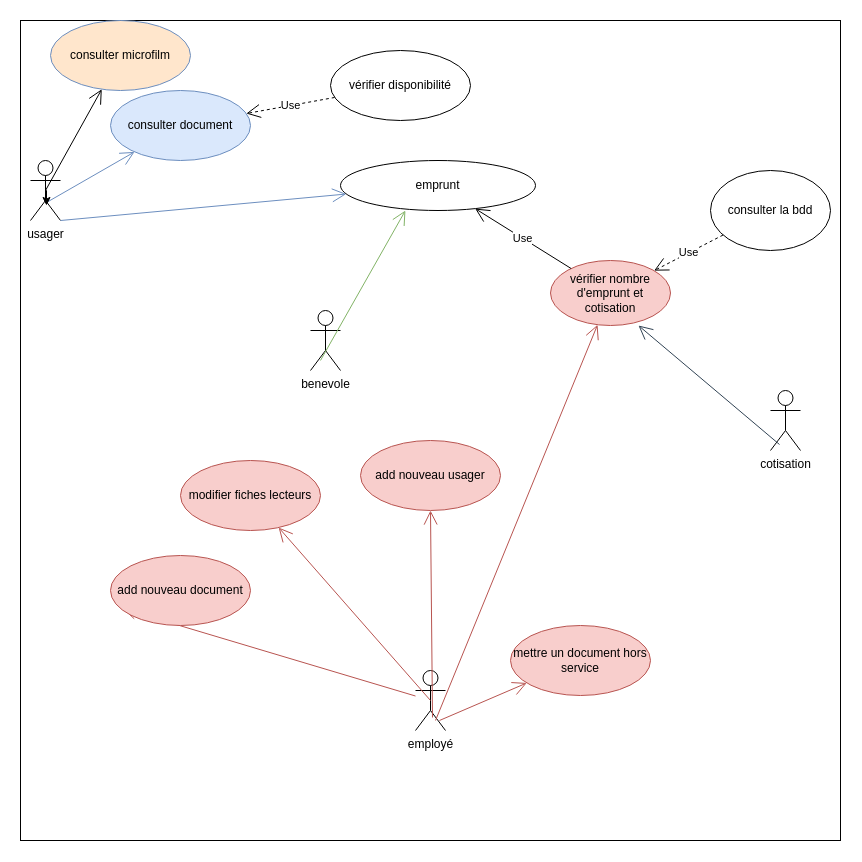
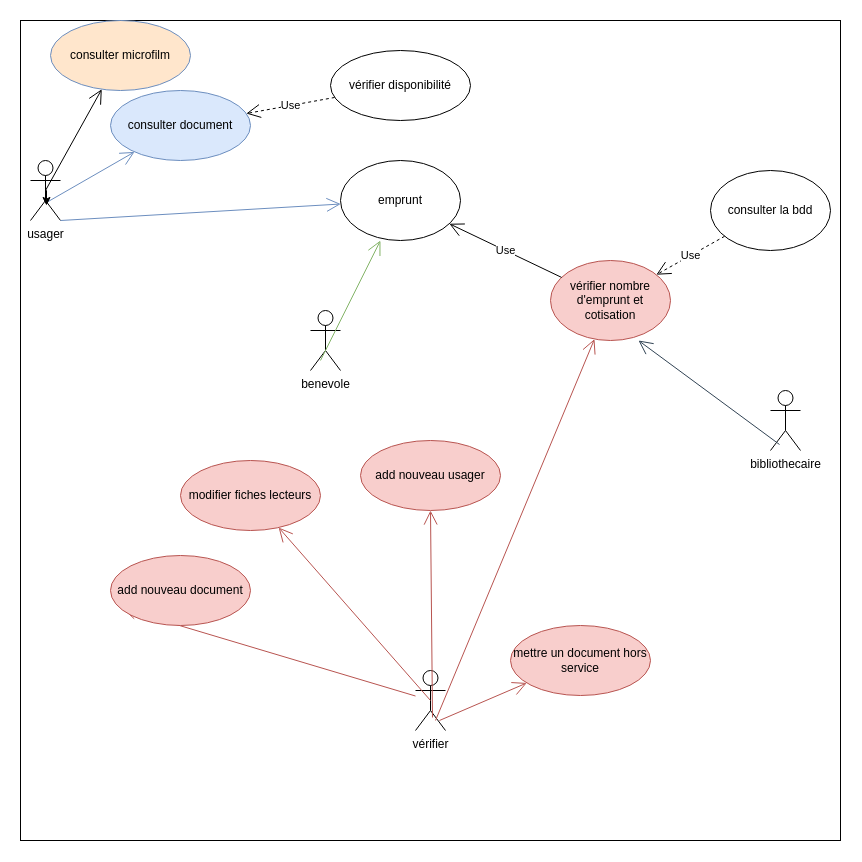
(438, 186) -> (401, 201)
(611, 293) -> (611, 301)
(786, 465) -> (786, 465)
(431, 745) -> (431, 745)
